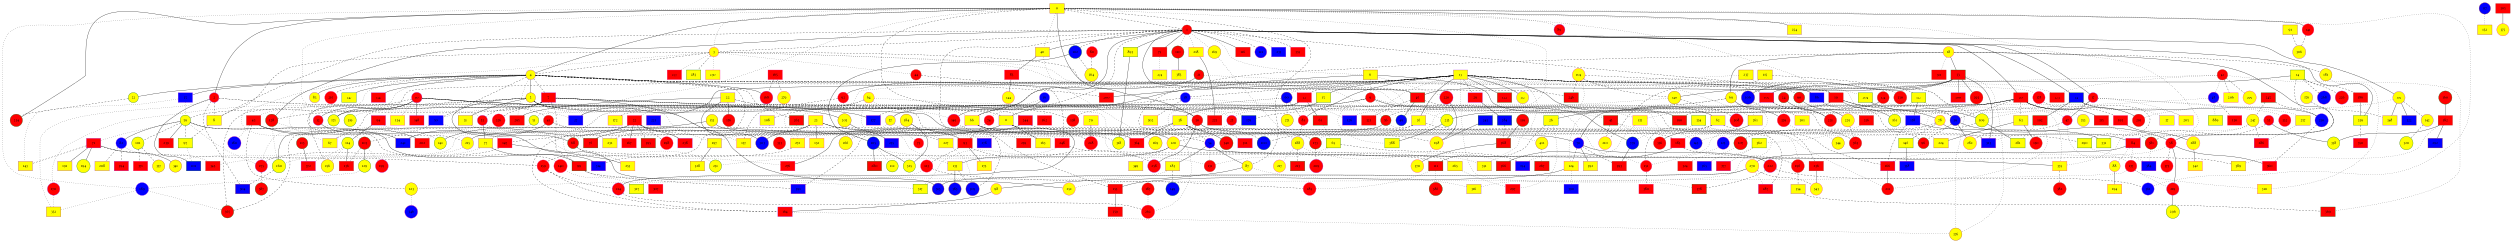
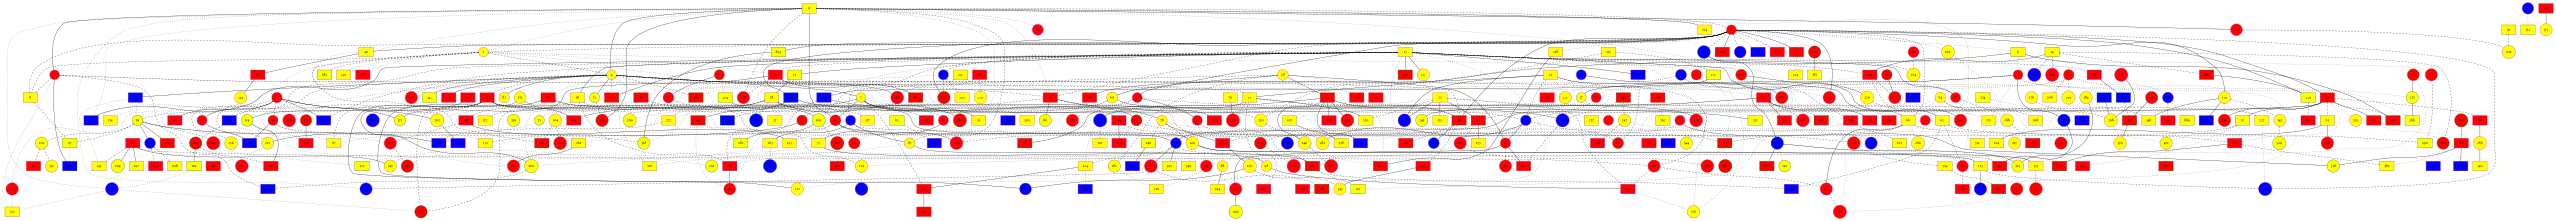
(1625, 91) -> (1283, 131)
(365, 166) -> (194, 166)
